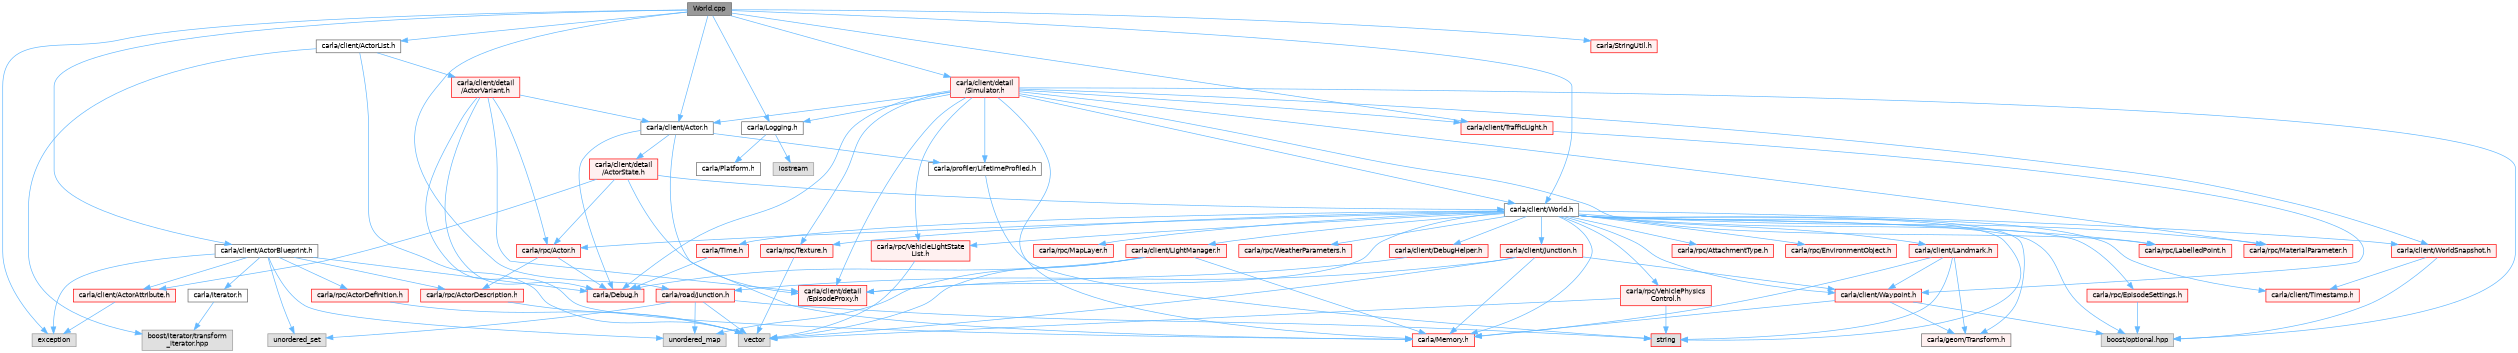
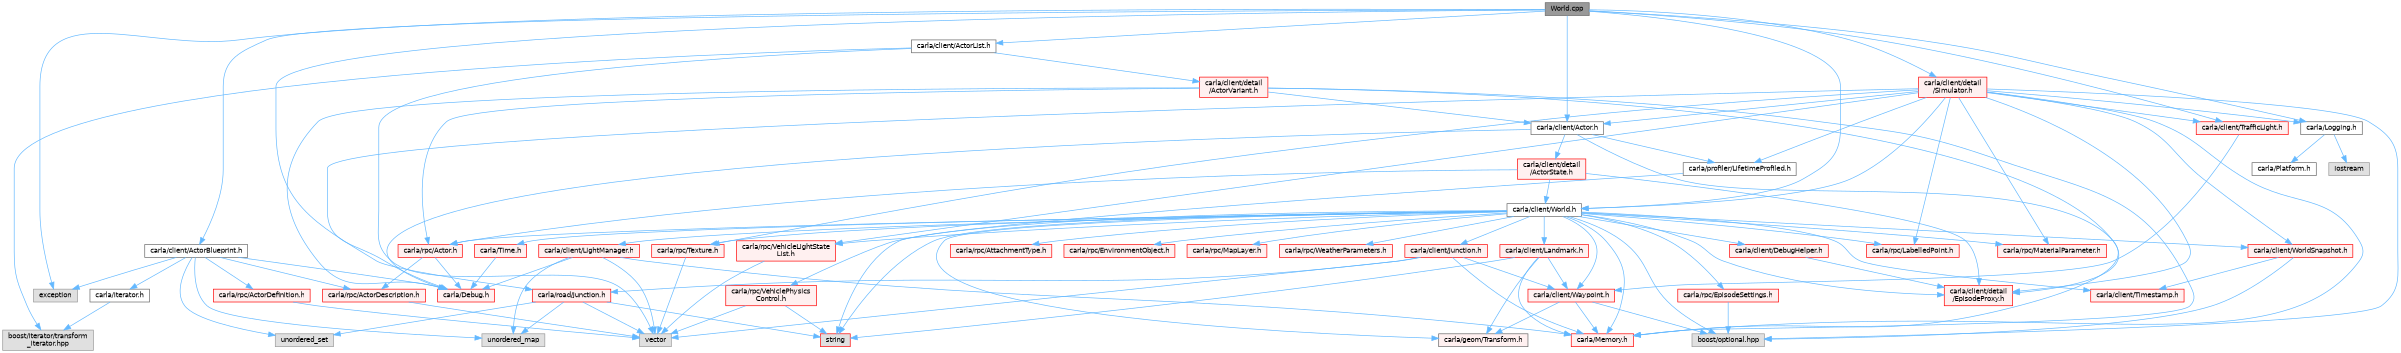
(1624, 46) -> none
(124, 296) -> none
